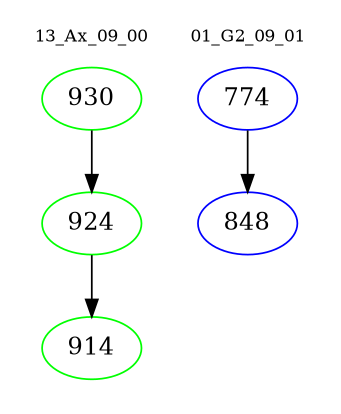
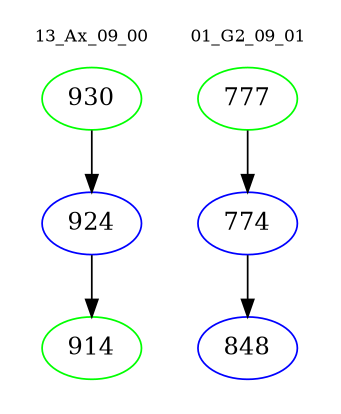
none -> (248, 99)
(92, 223) -> (92, 223)
